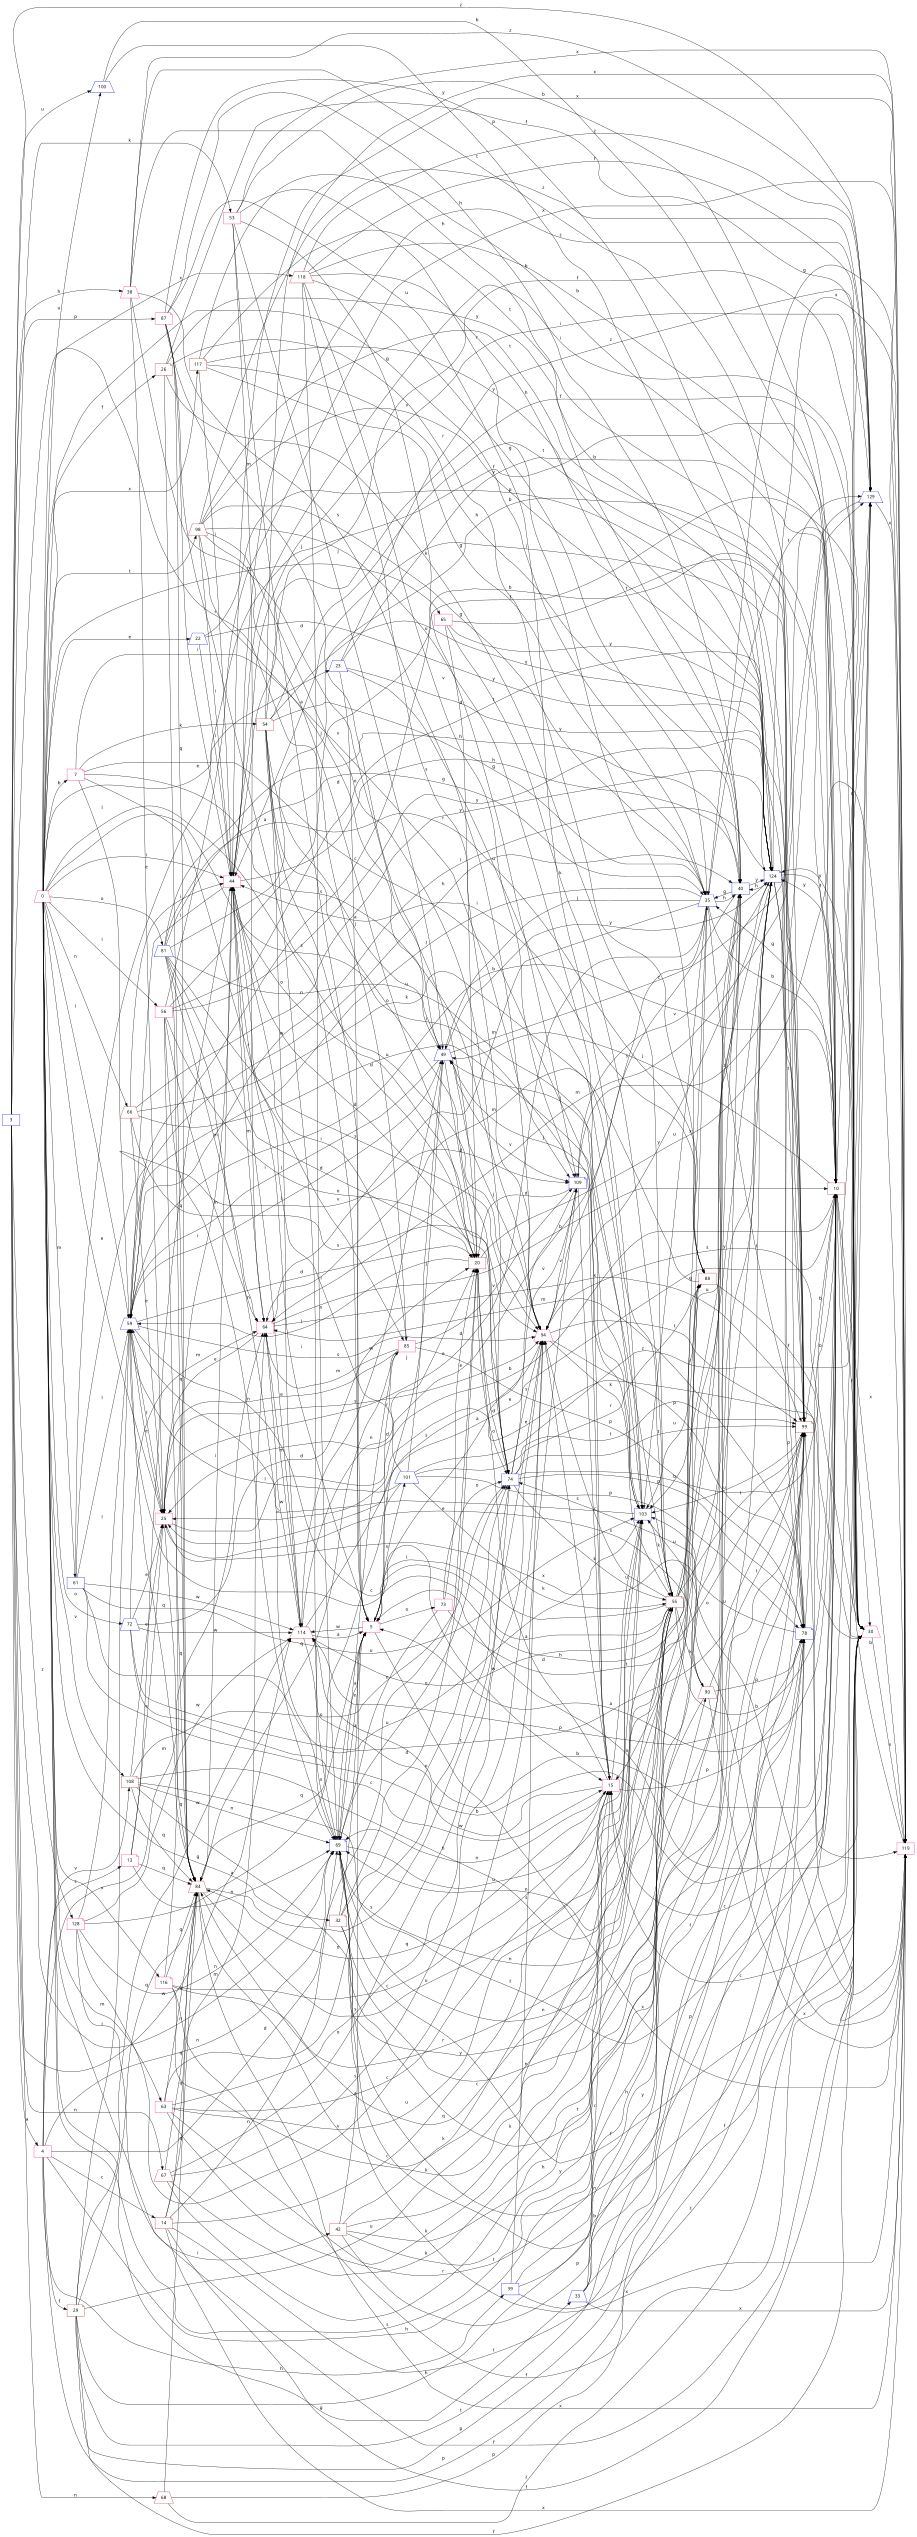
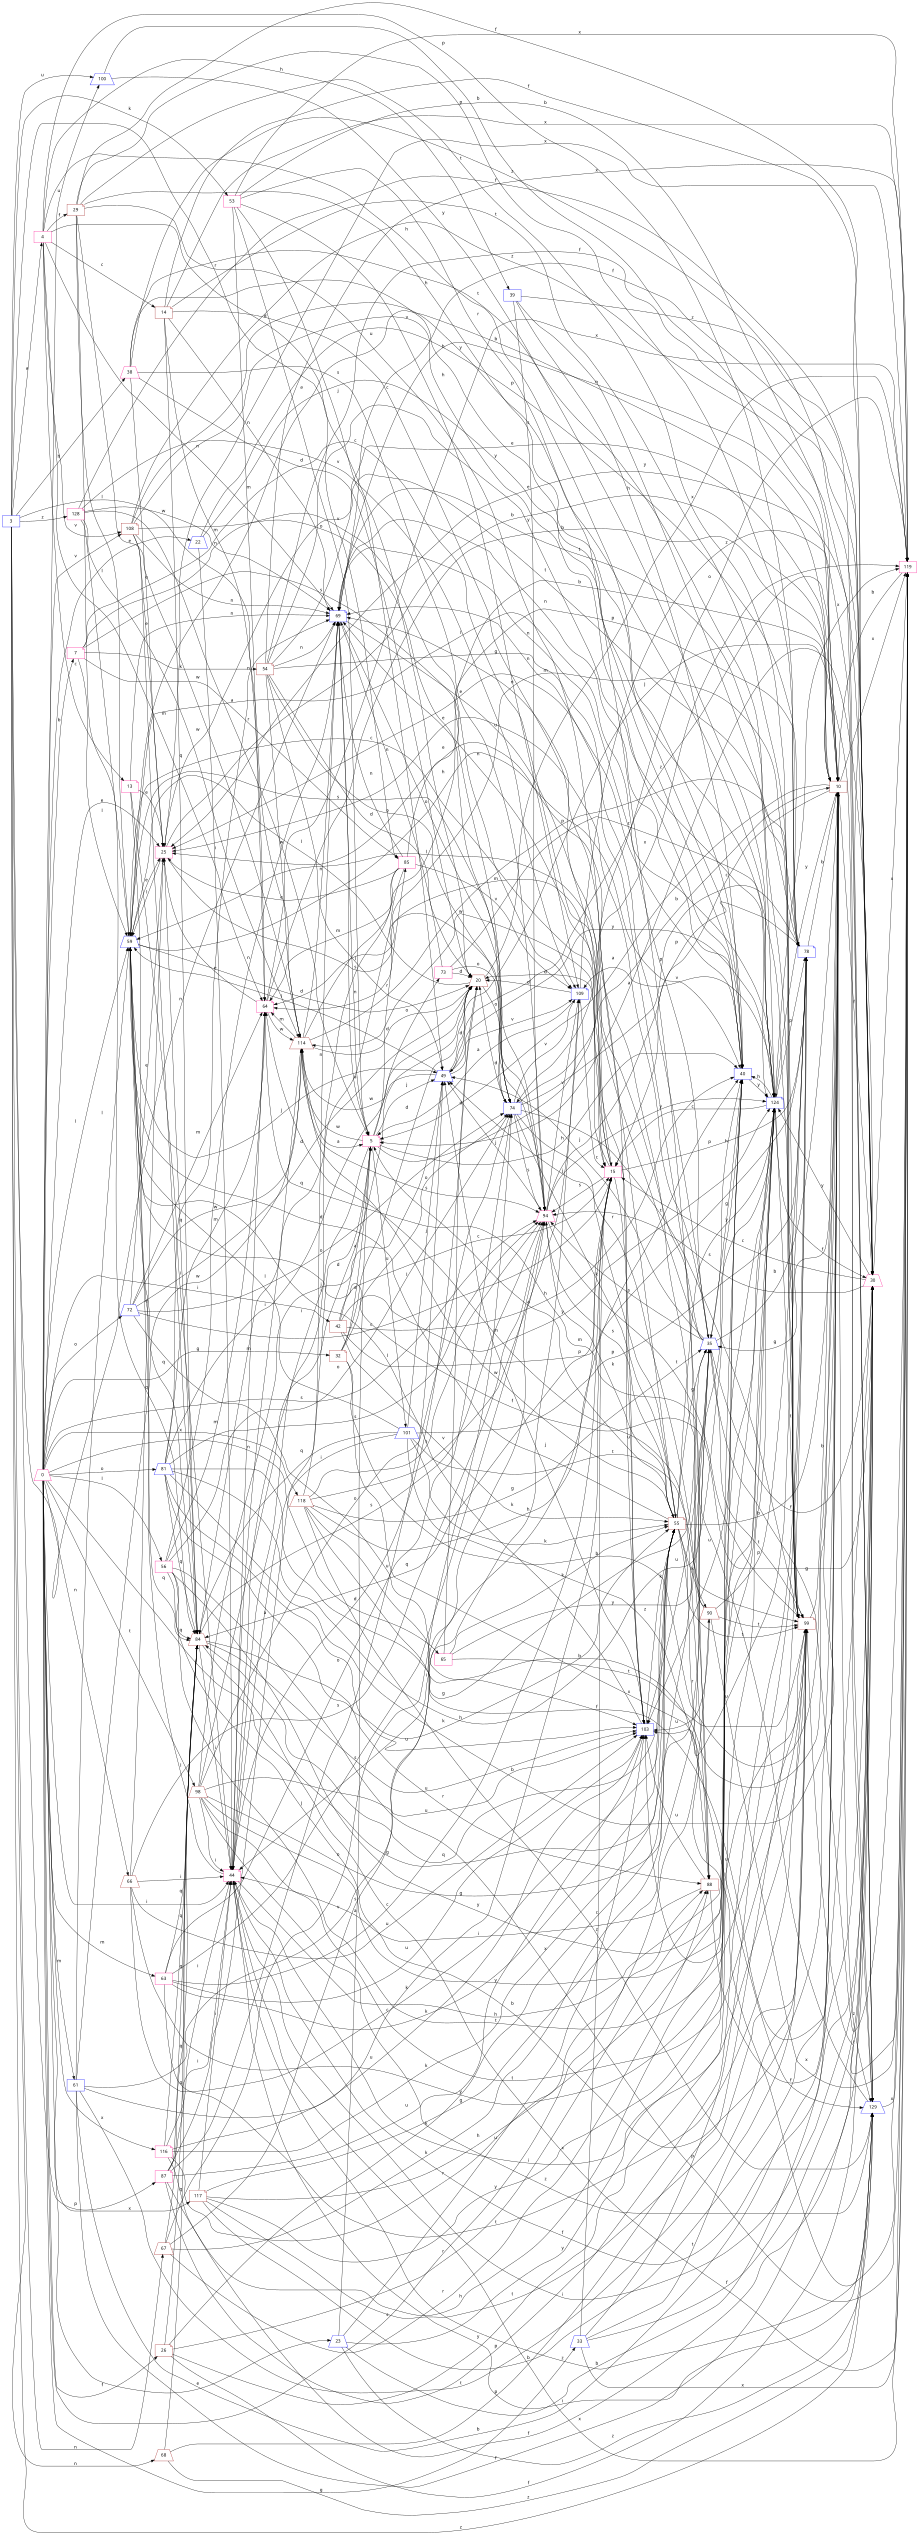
(363, 1055) -> (342, 1238)
(477, 1263) -> (478, 981)
